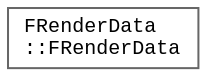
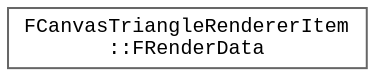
(103, 38) -> (187, 38)
